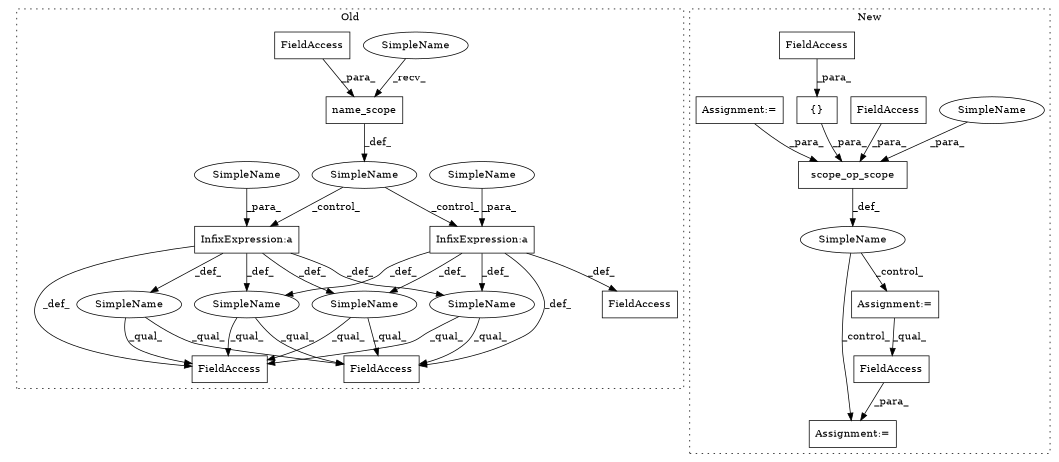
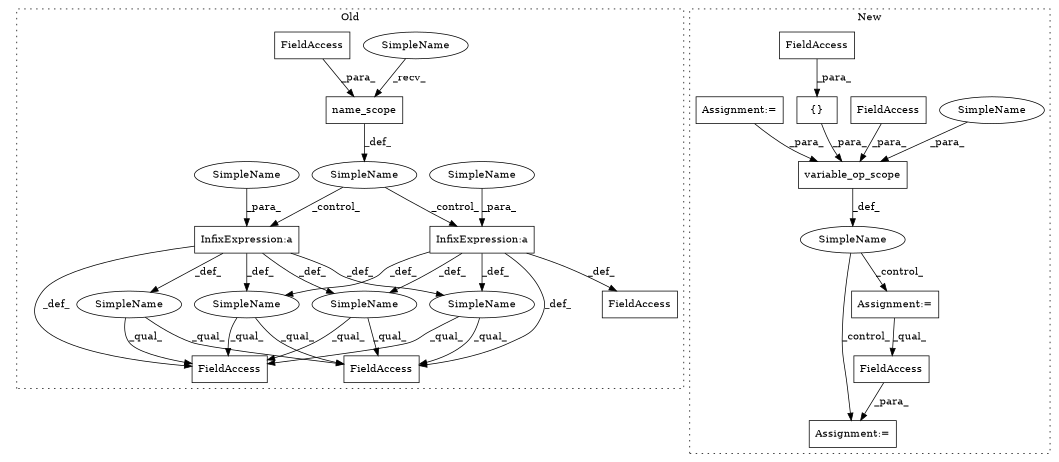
(853, 175) -> (853, 175)
